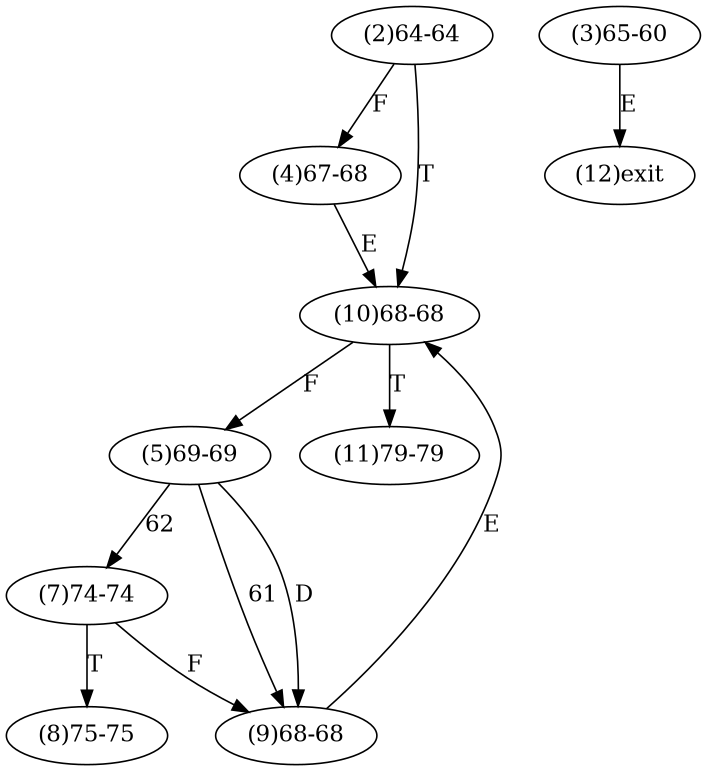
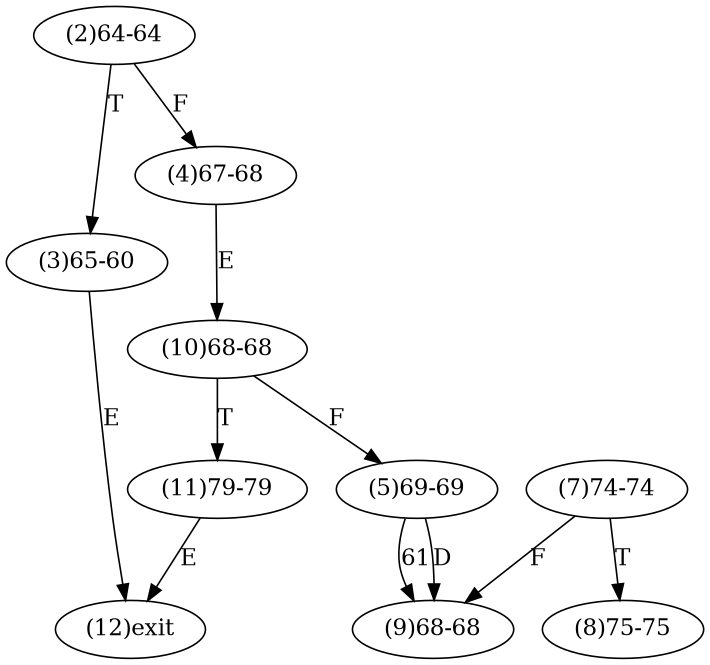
(418, 168) -> (102, 141)
(143, 519) -> none
(467, 543) -> none
none -> (178, 552)
